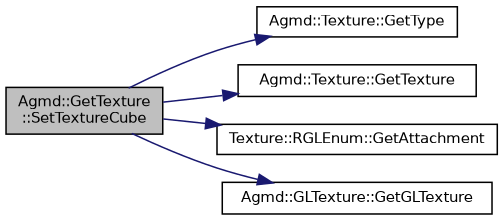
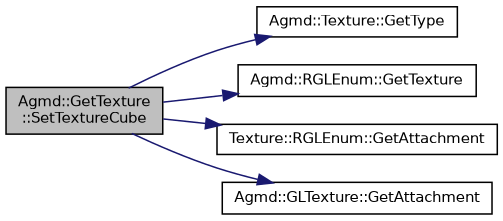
(357, 81) -> (357, 81)
(357, 198) -> (357, 198)
